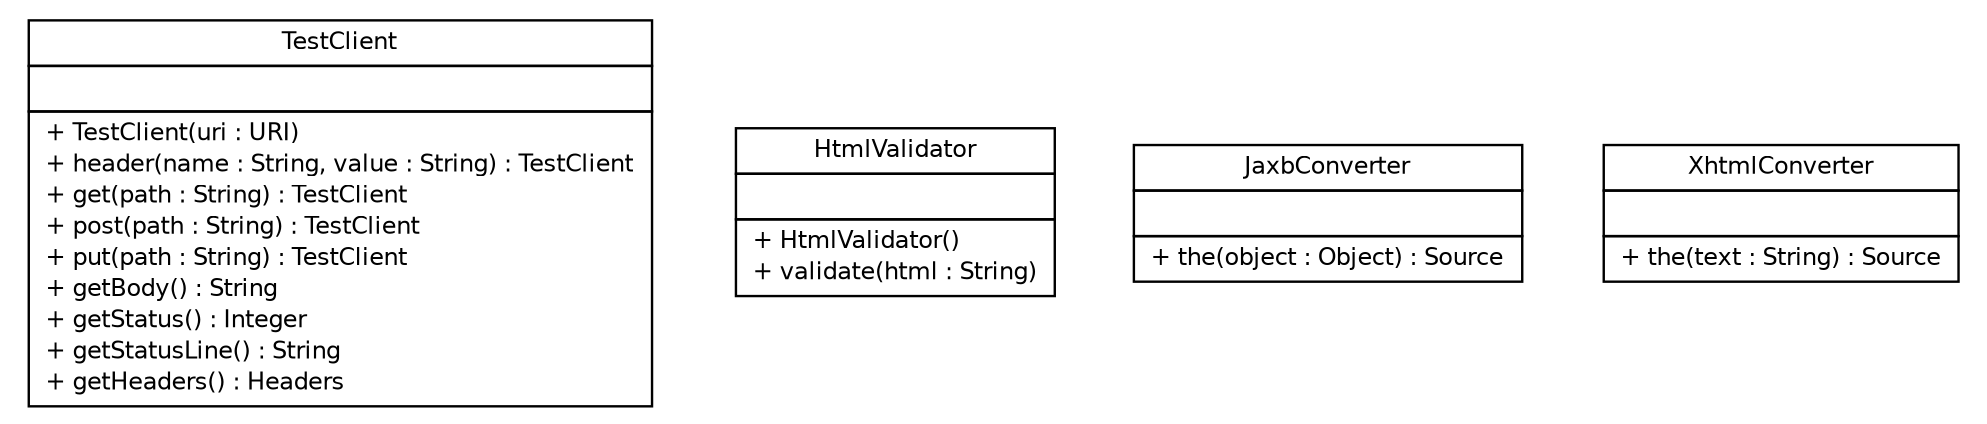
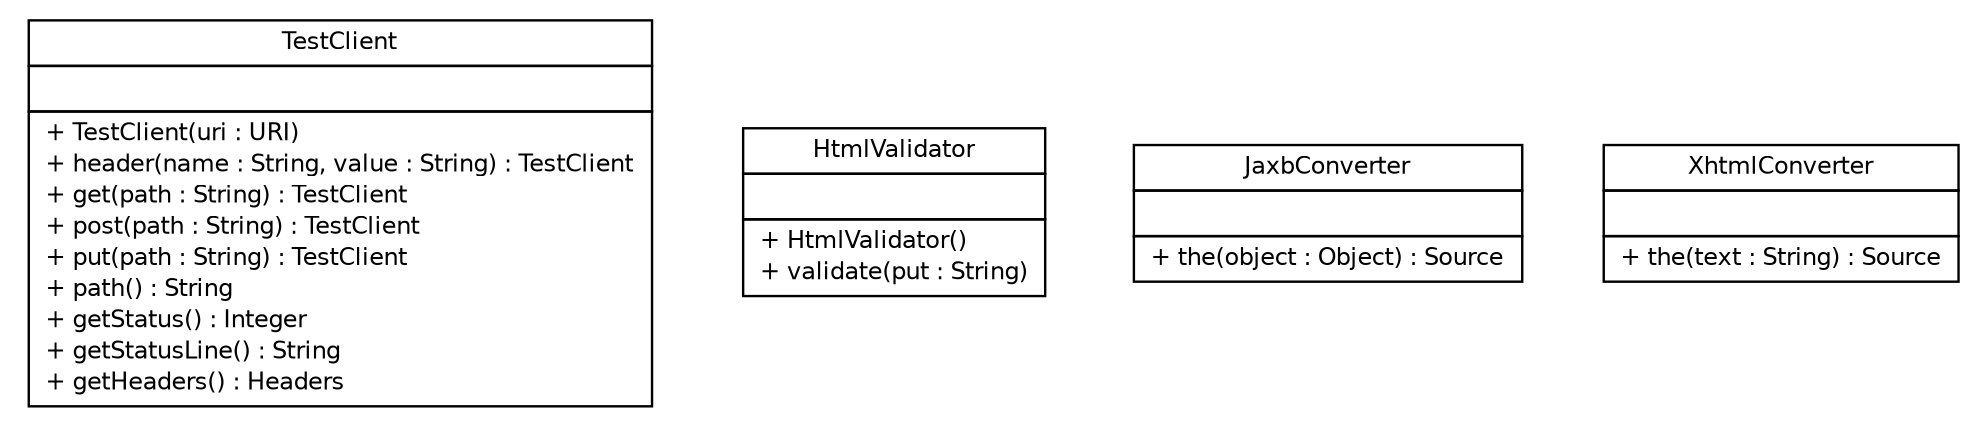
(895, 272) -> (894, 272)
(162, 289) -> (140, 289)
